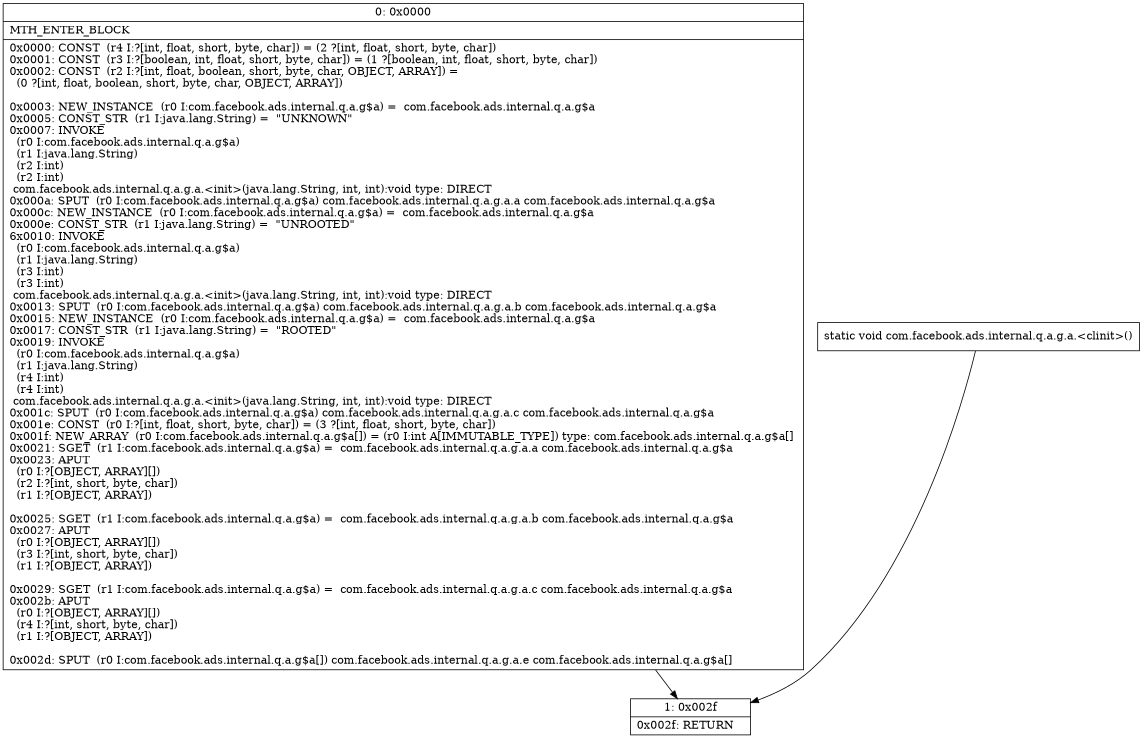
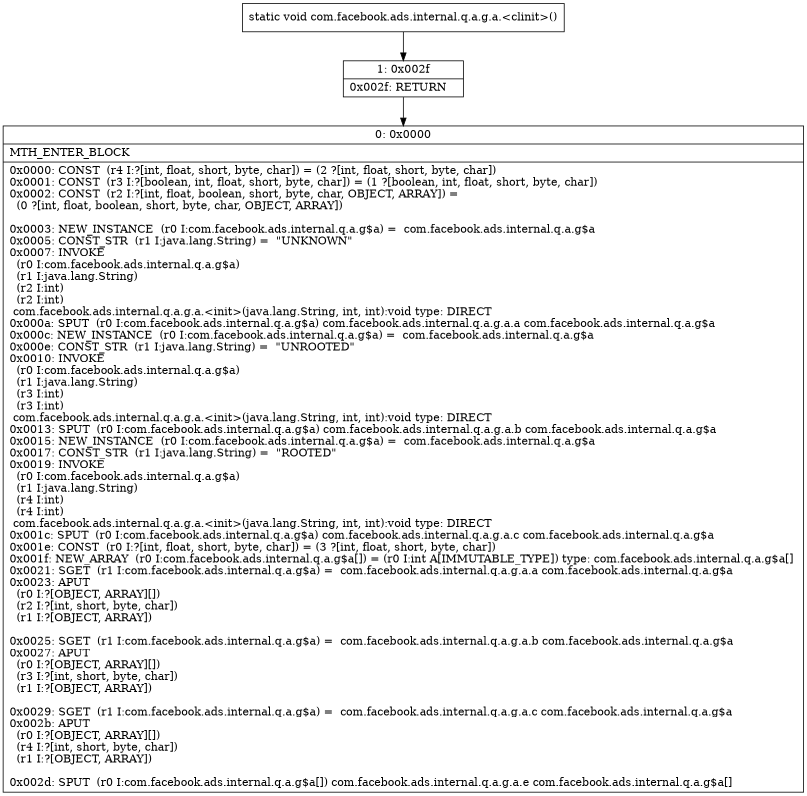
(61, 237) -> (61, 359)
(664, 681) -> (403, 108)
